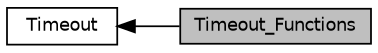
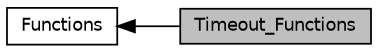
(62, 26) -> (62, 26)
